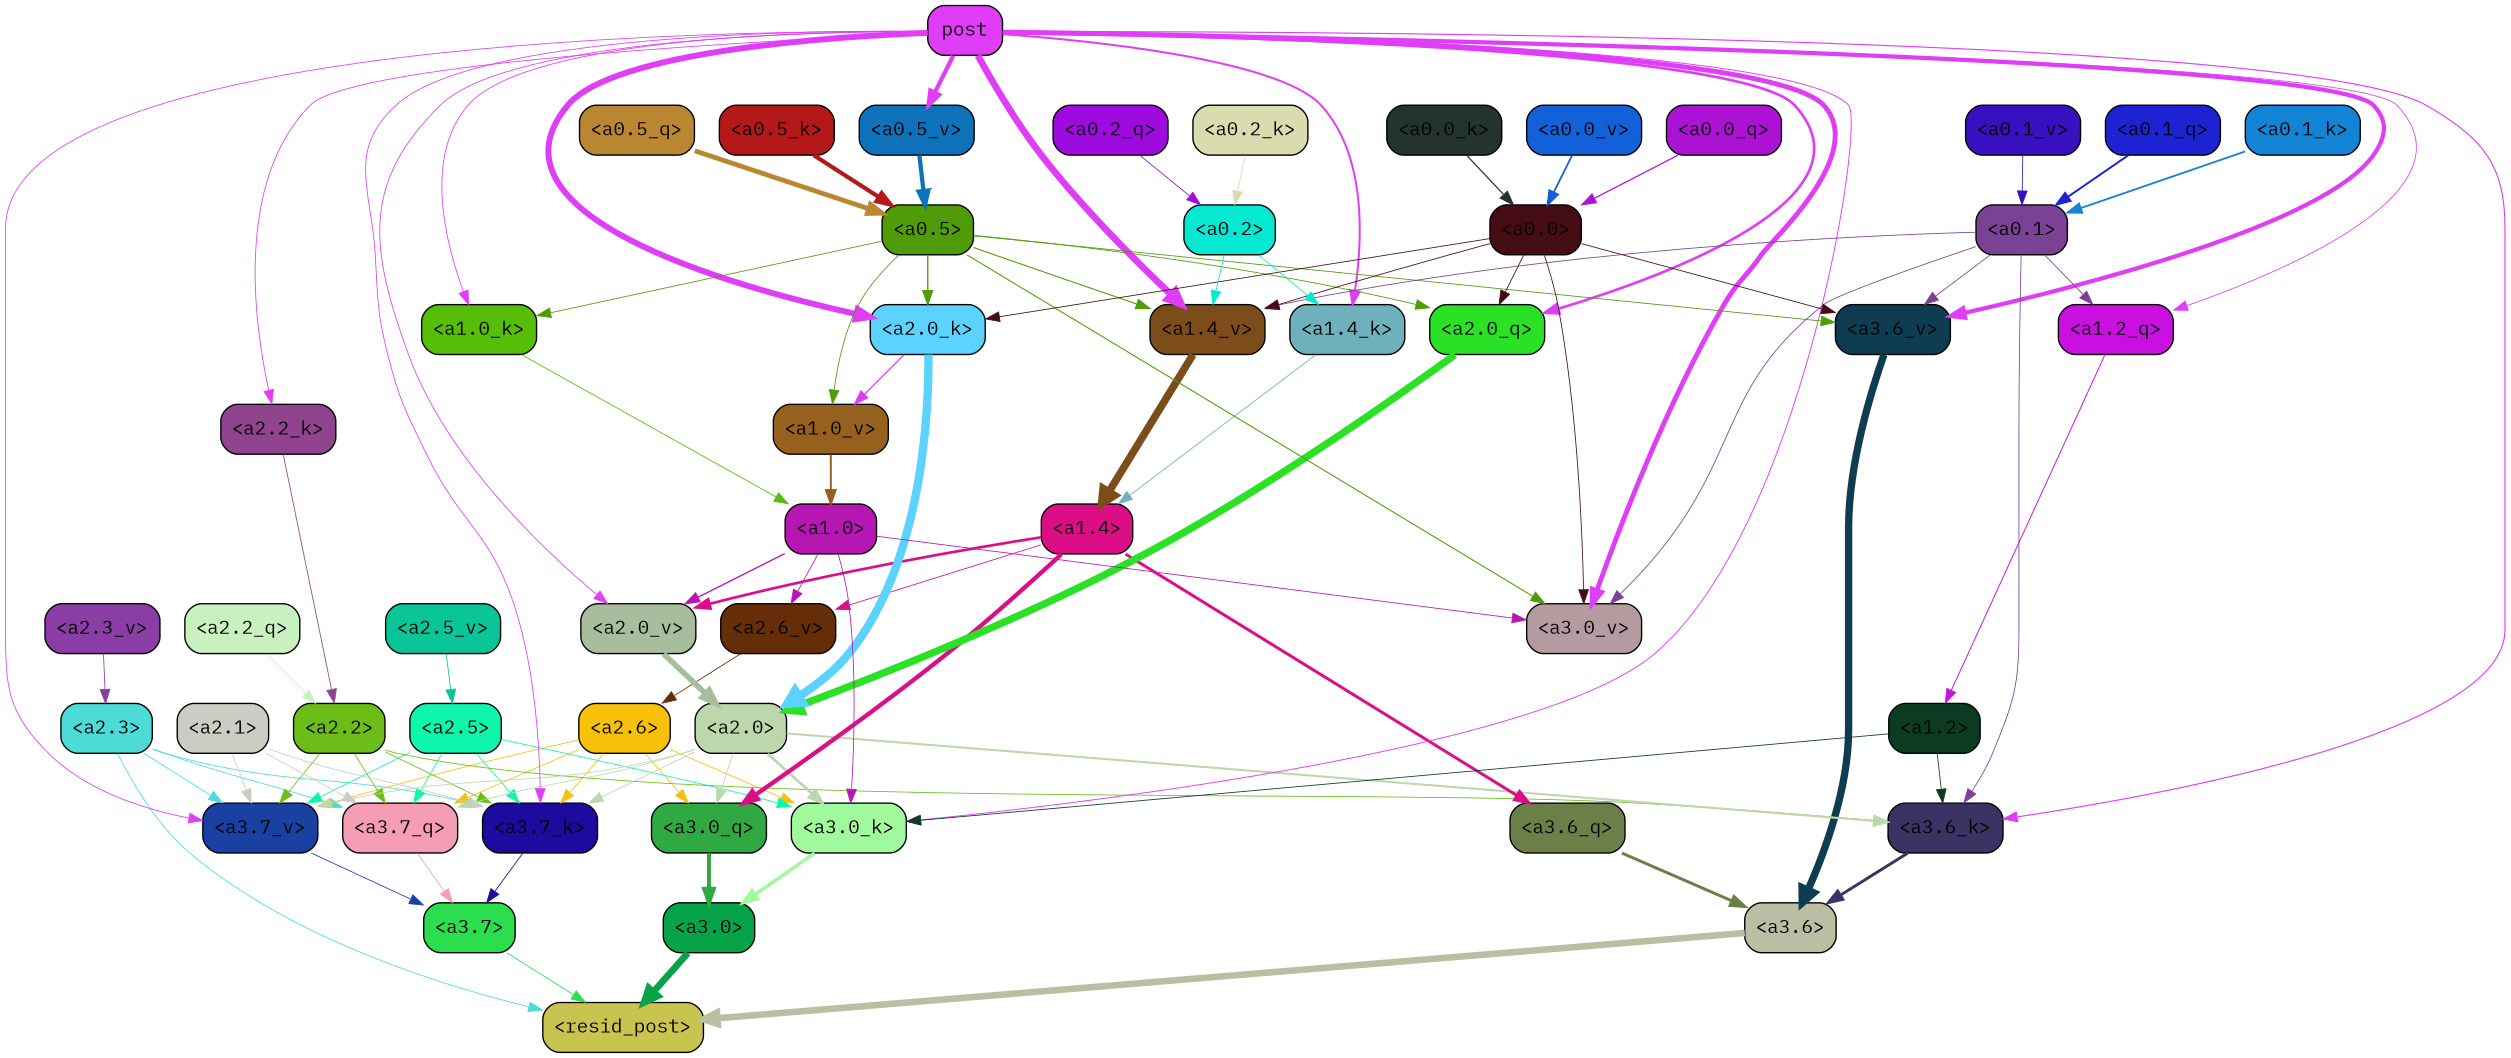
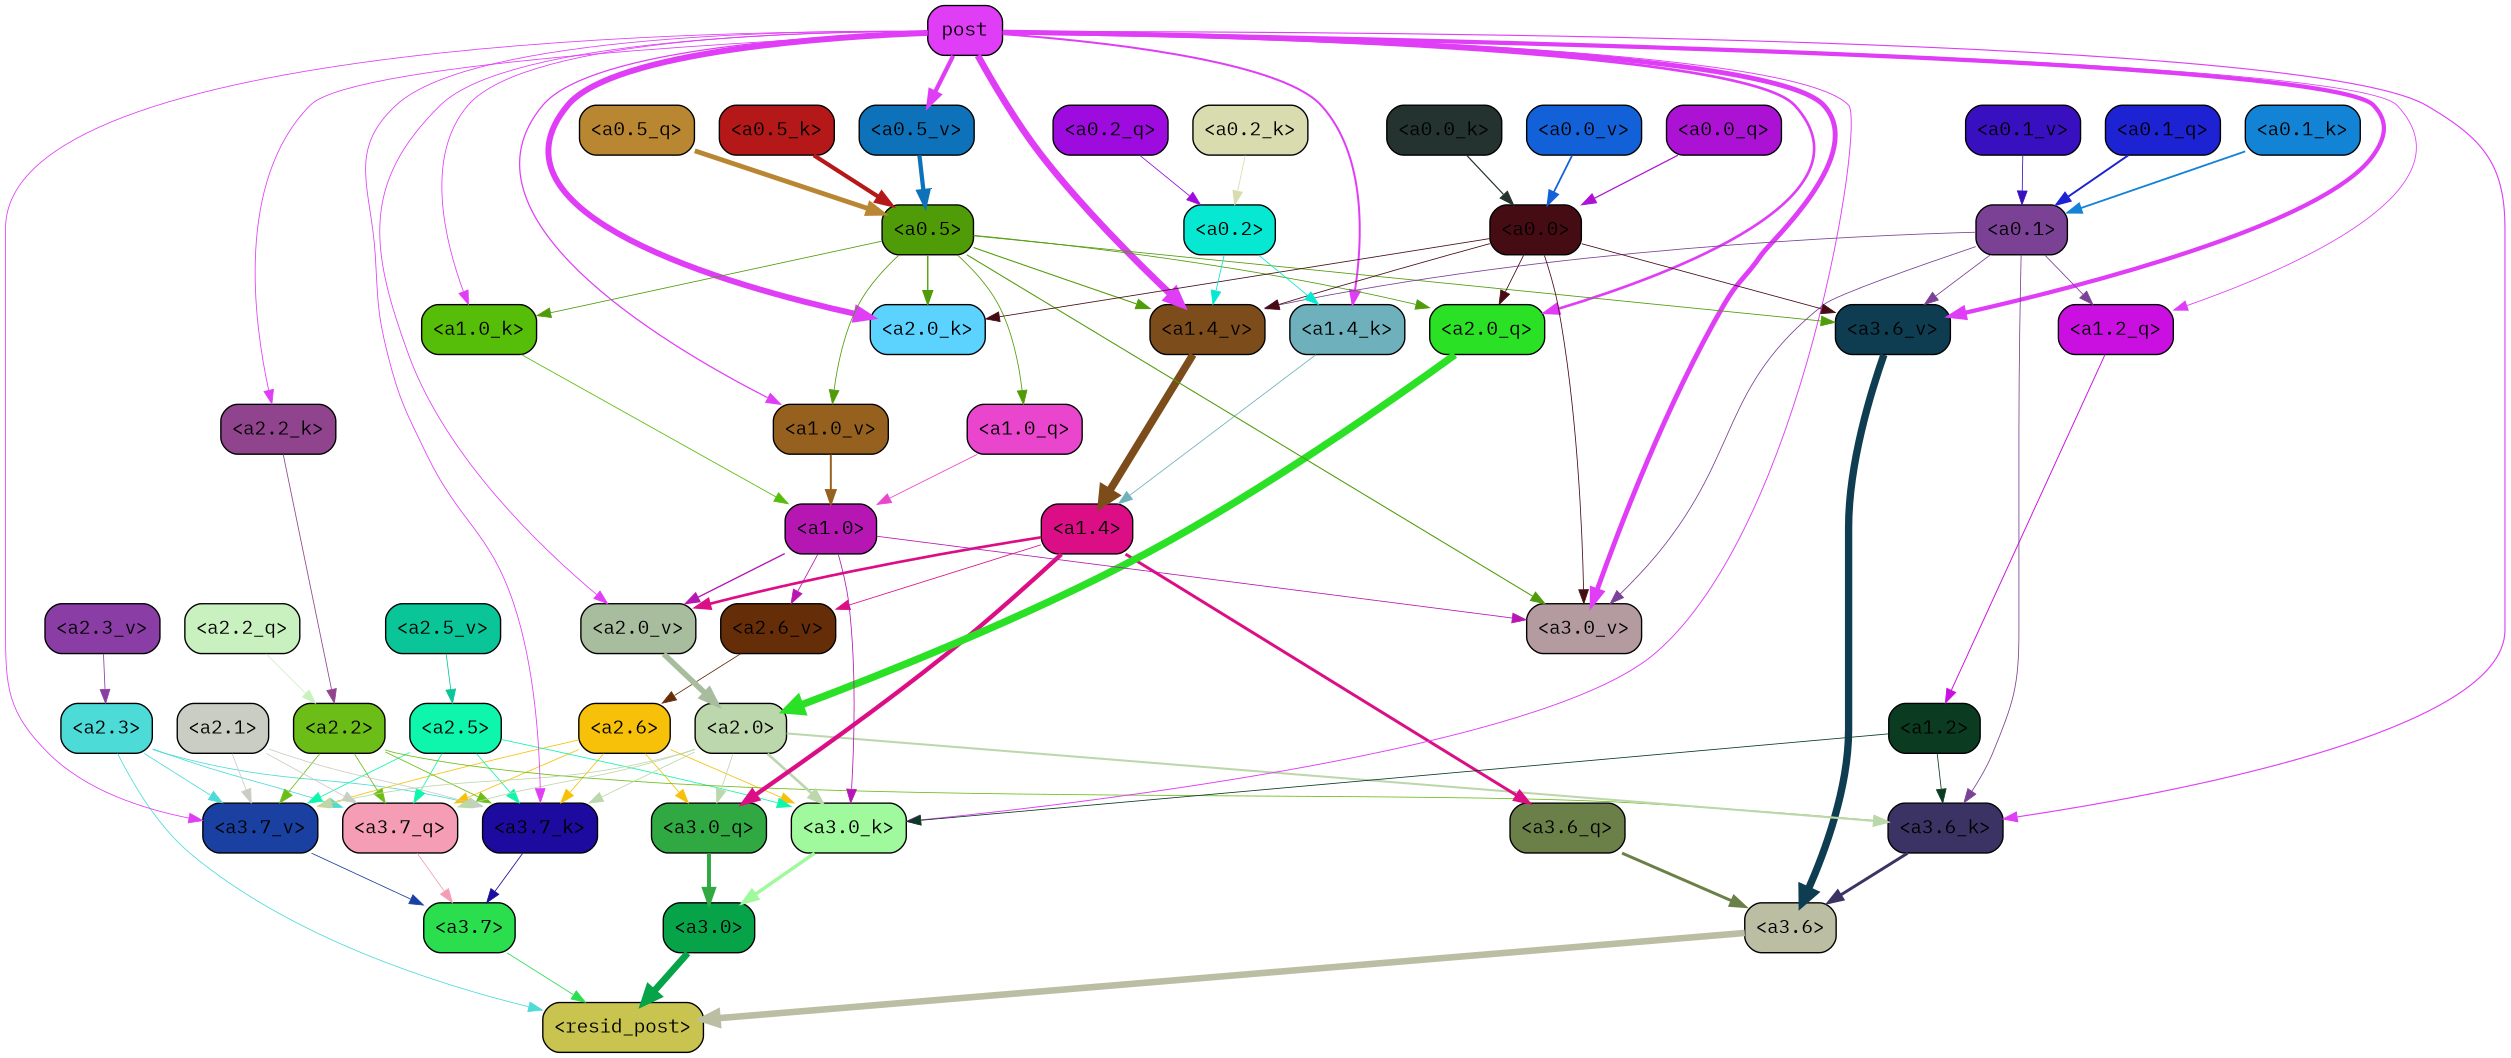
(884, 375) -> (538, 114)
none -> (1025, 429)
(901, 552) -> none
